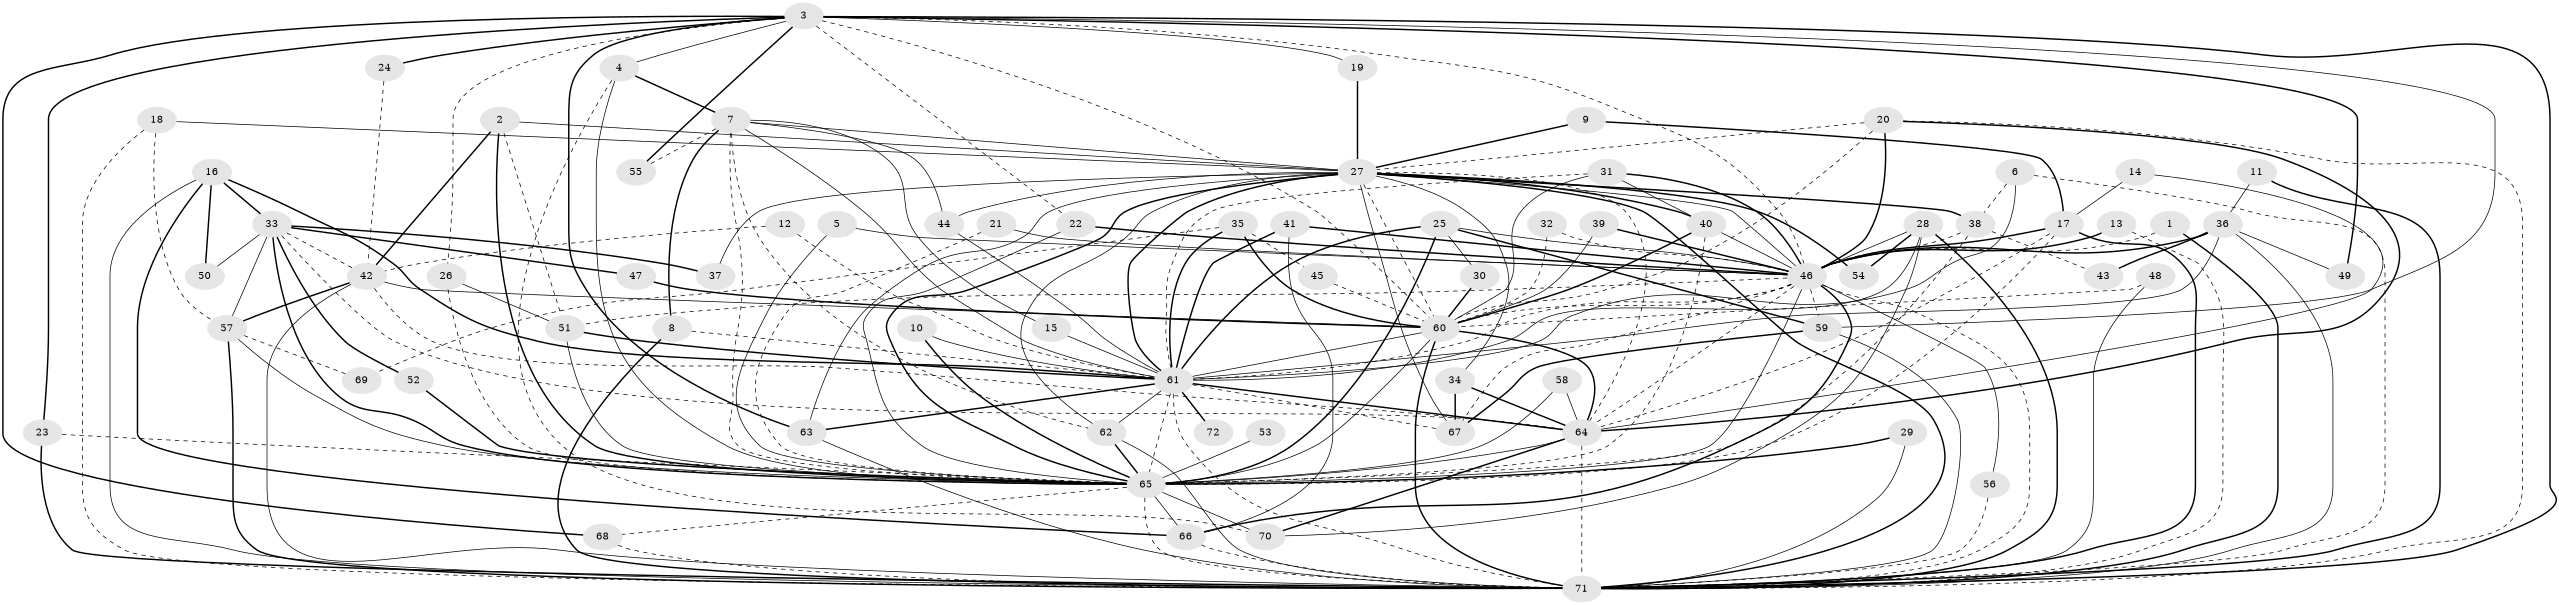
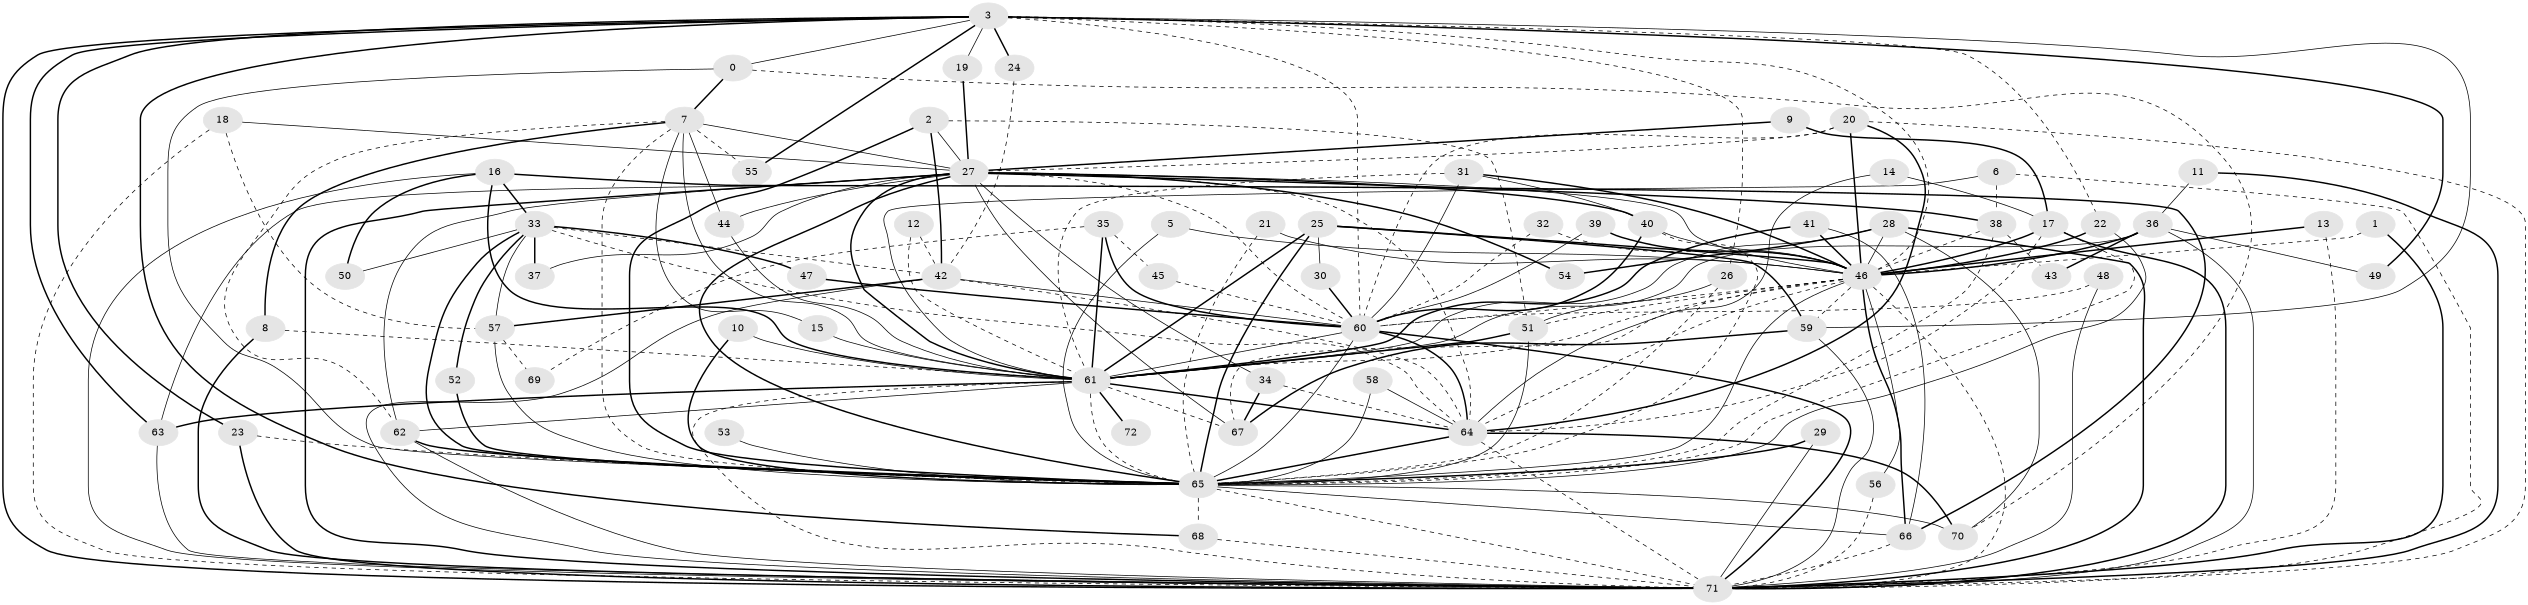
(619, 68) -> (733, 68)
(1574, 244) -> (1592, 244)
(1518, 407) -> (1362, 406)
(1446, 460) -> (1333, 459)
(800, 583) -> none
